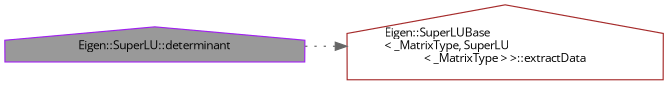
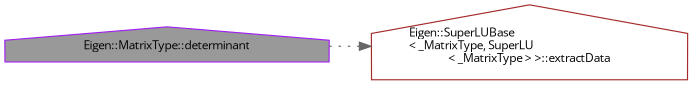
(155, 46) -> (167, 46)
